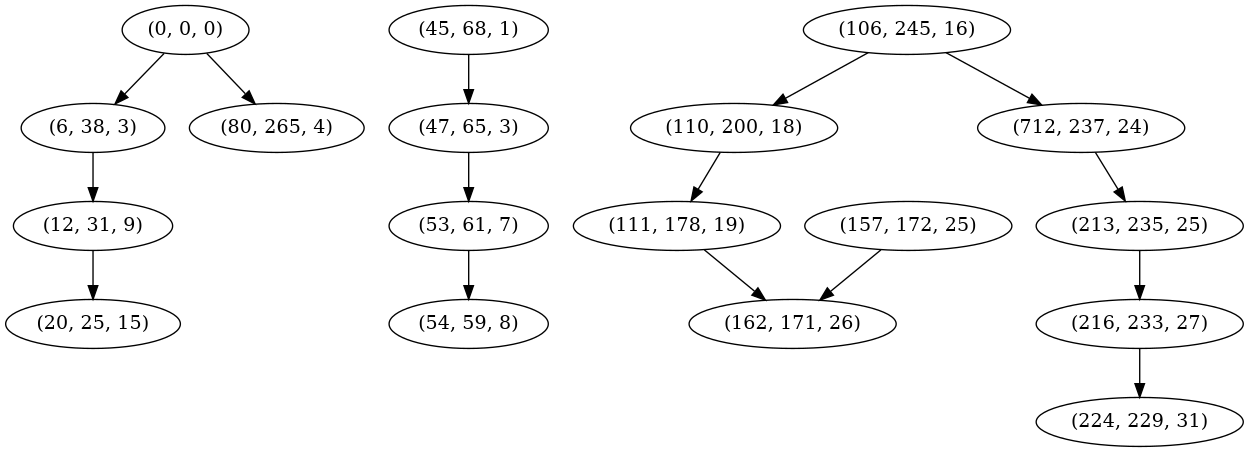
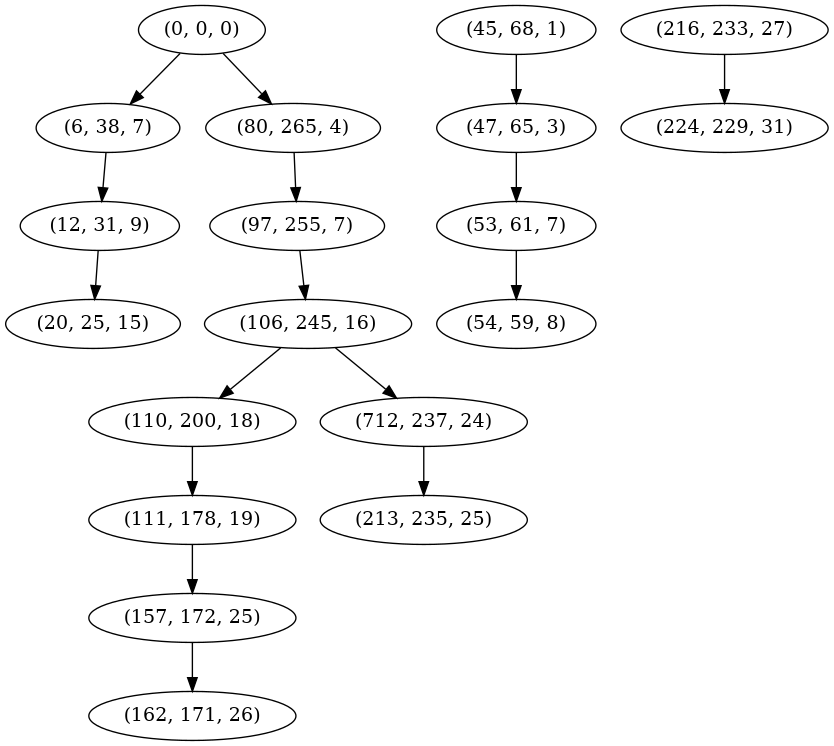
(93, 128) -> (108, 128)
none -> (297, 226)
(1140, 268) -> none
(729, 271) -> (192, 562)
